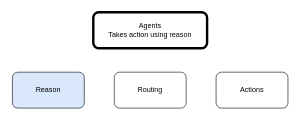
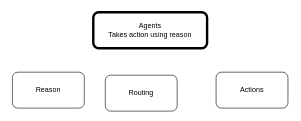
(48, 90) -> (48, 90)
(150, 90) -> (141, 93)
